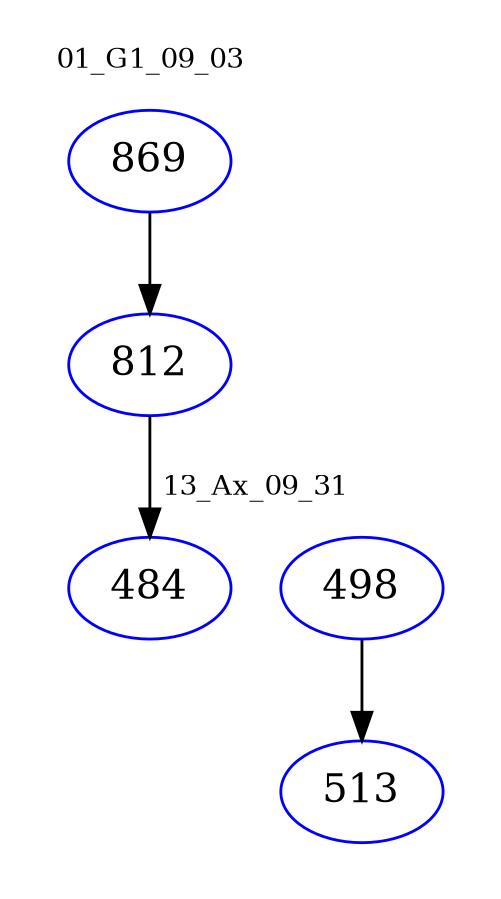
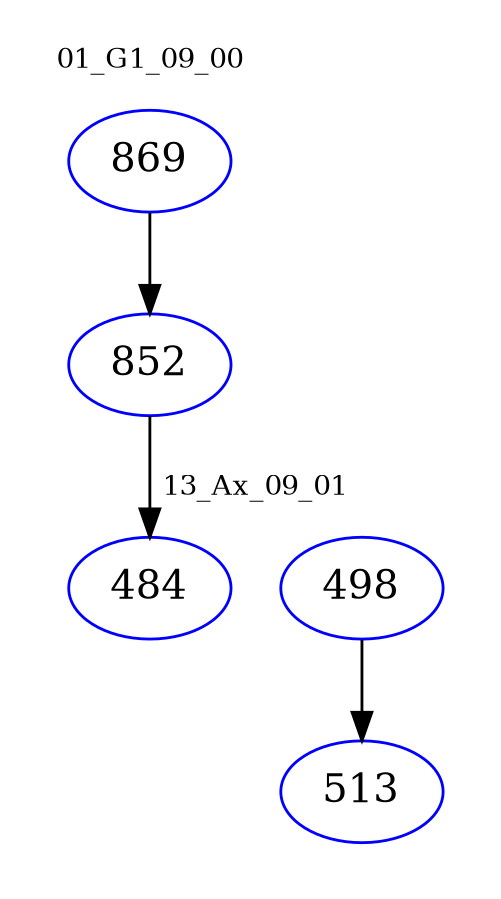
(151, 61) -> (151, 61)
(150, 365) -> (150, 365)
(256, 488) -> (256, 488)
